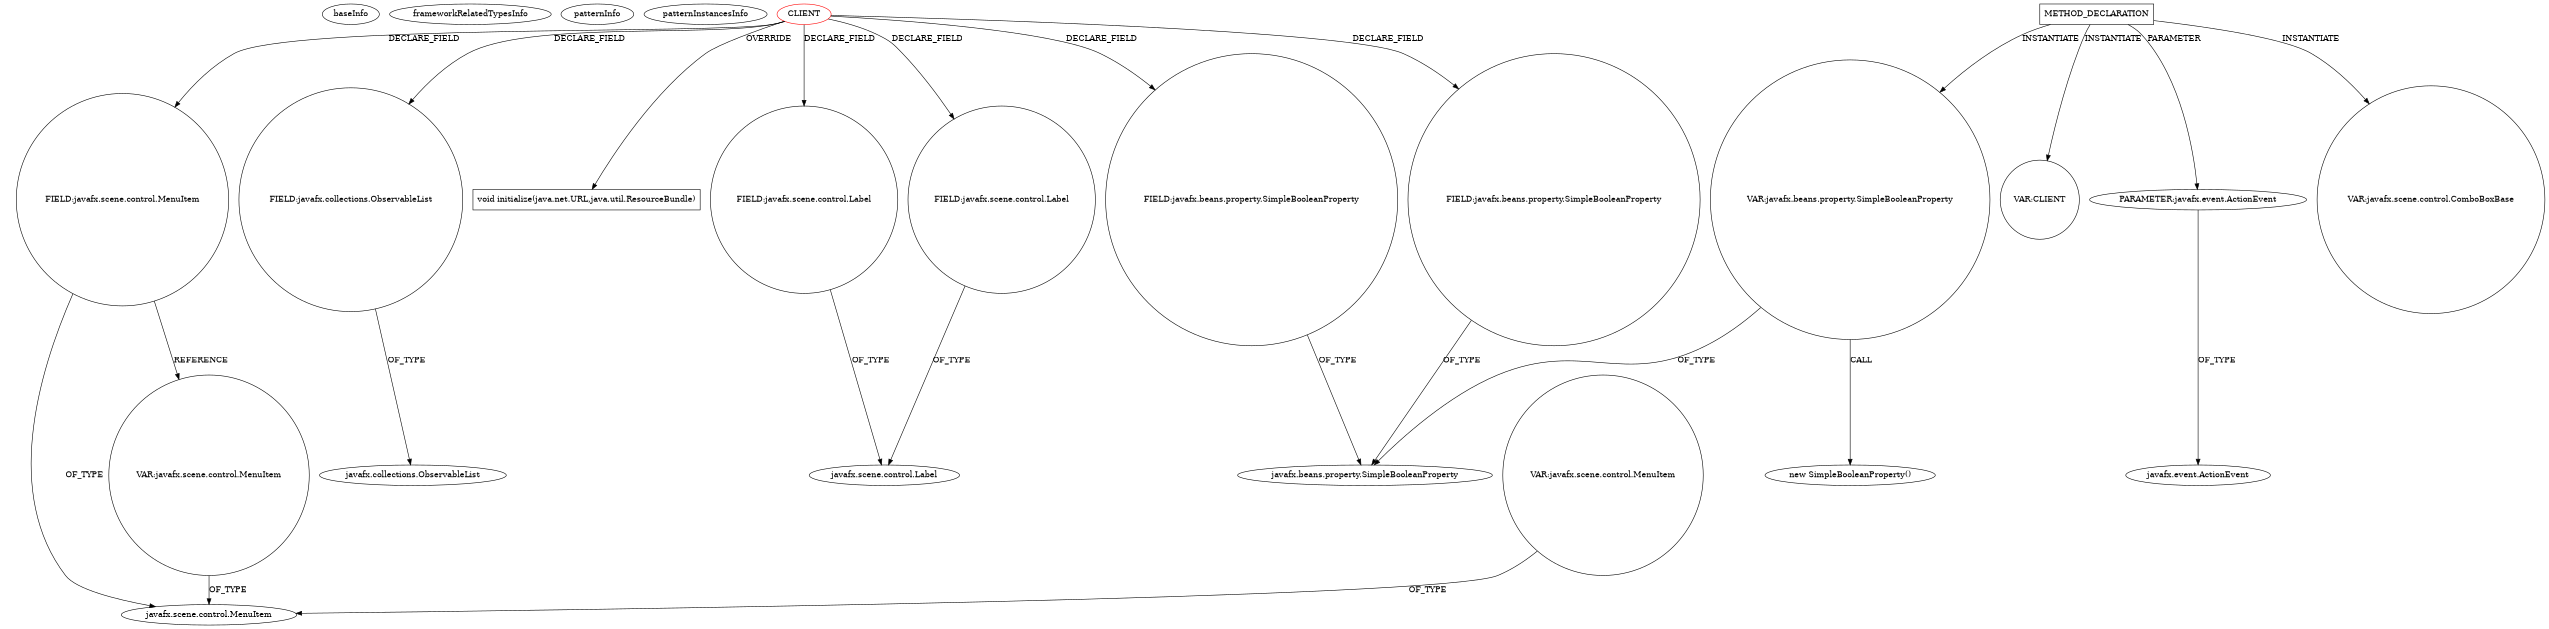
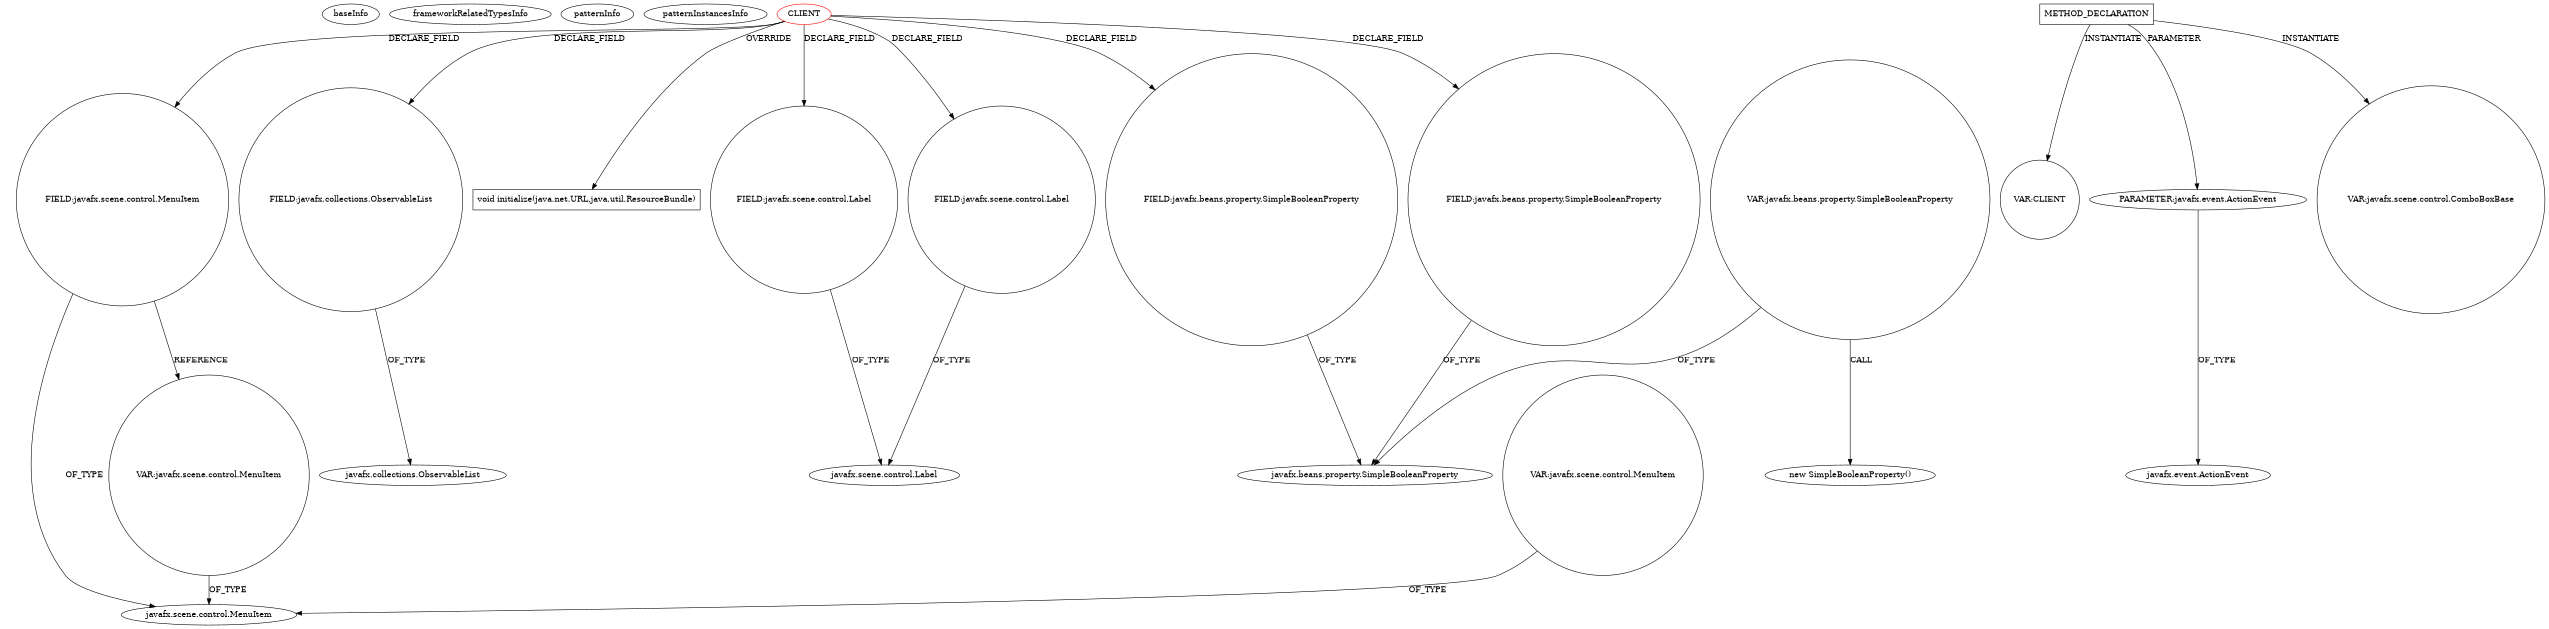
(1994, 50) -> none
